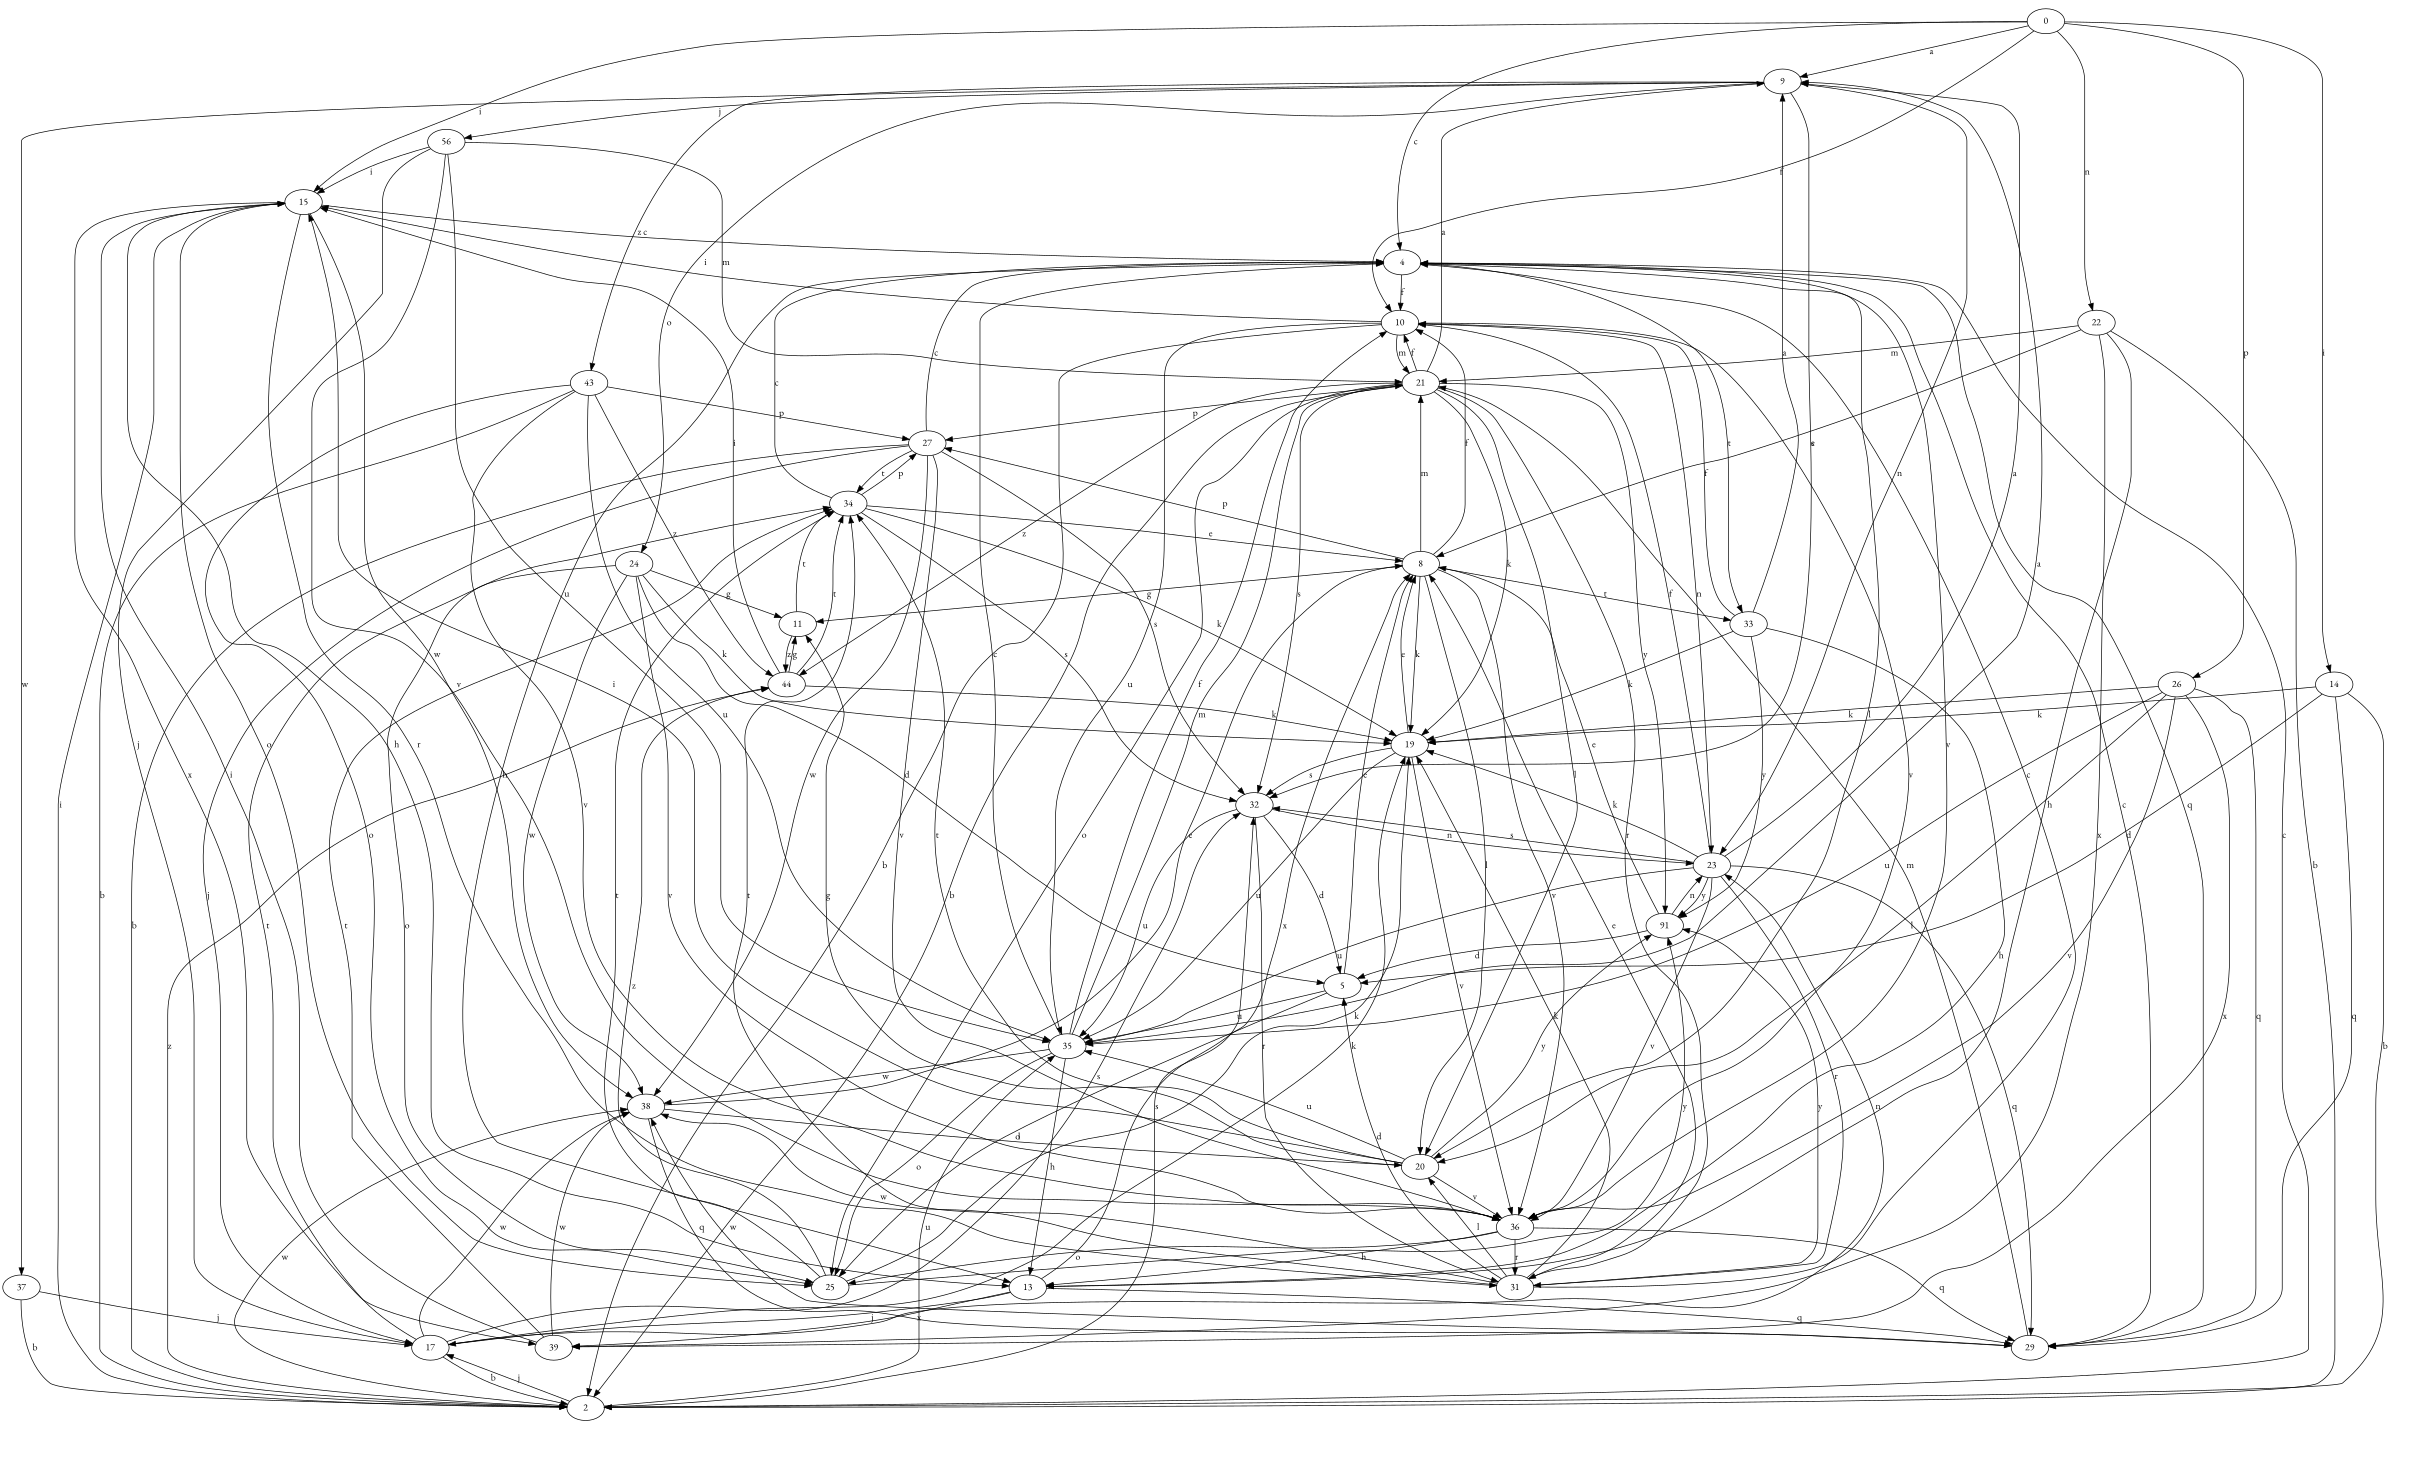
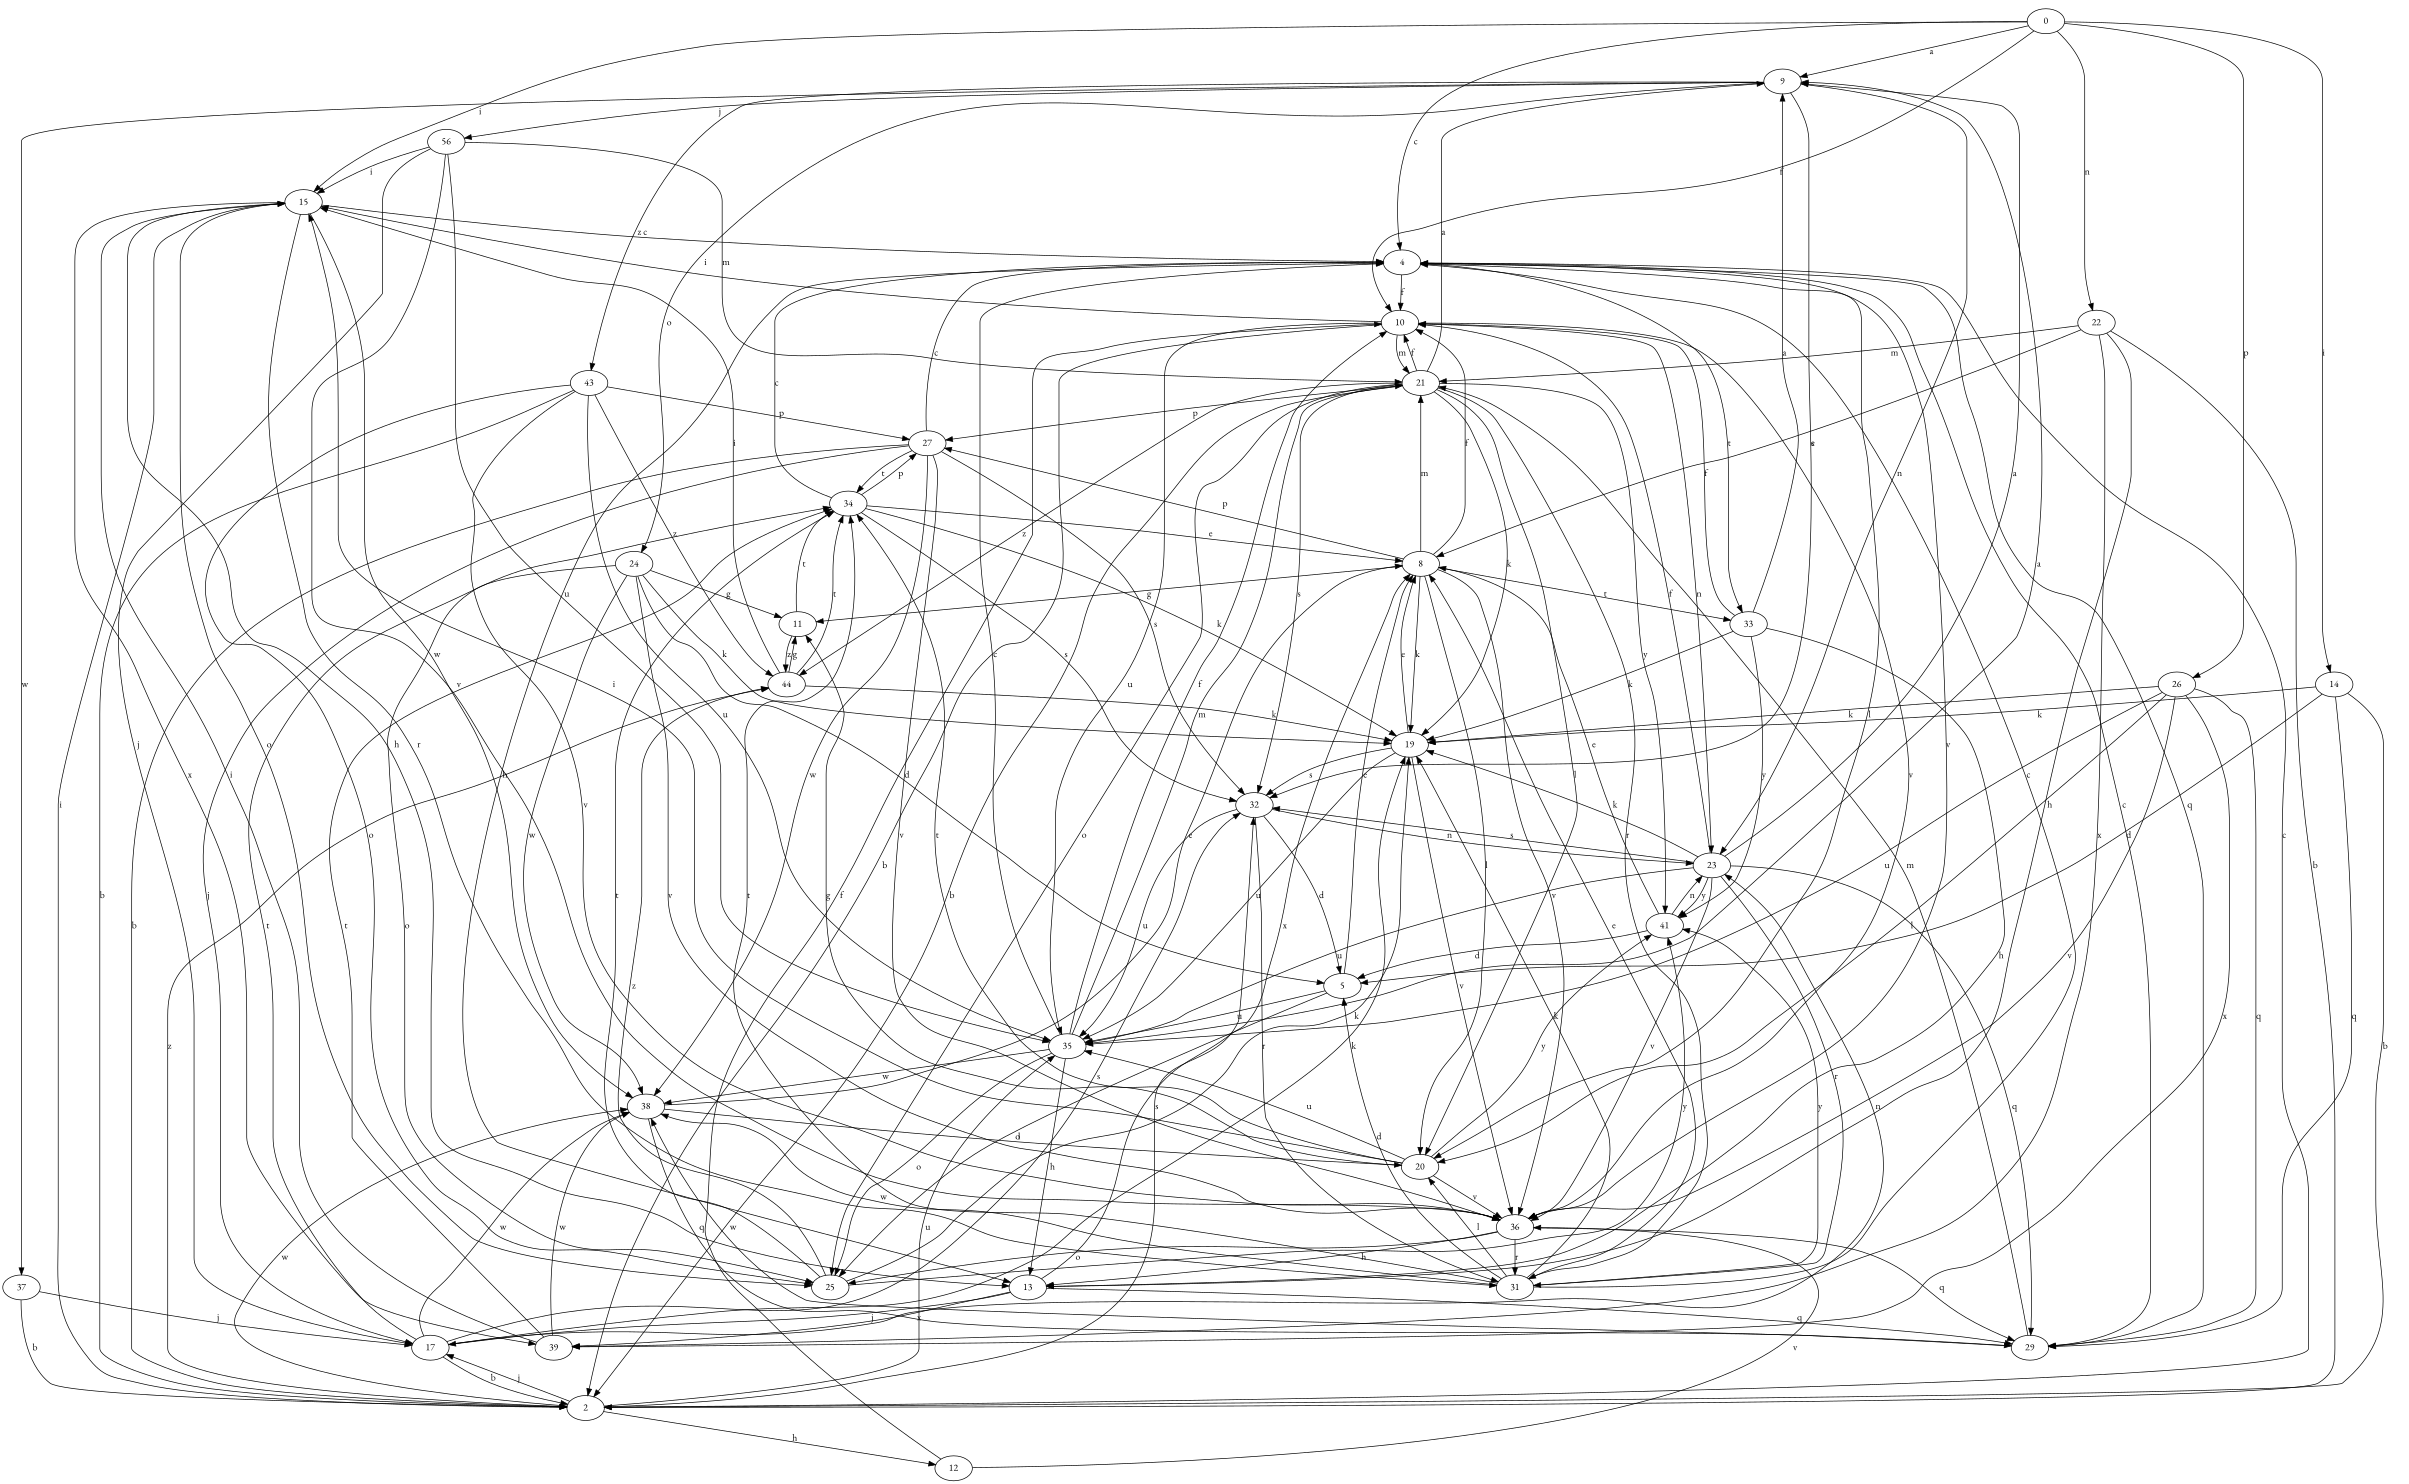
(1665, 926) -> (1665, 926)
none -> (954, 1468)
